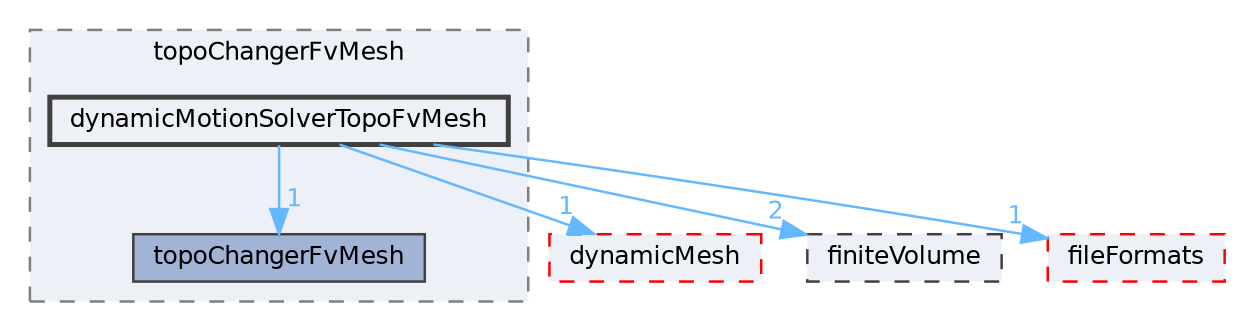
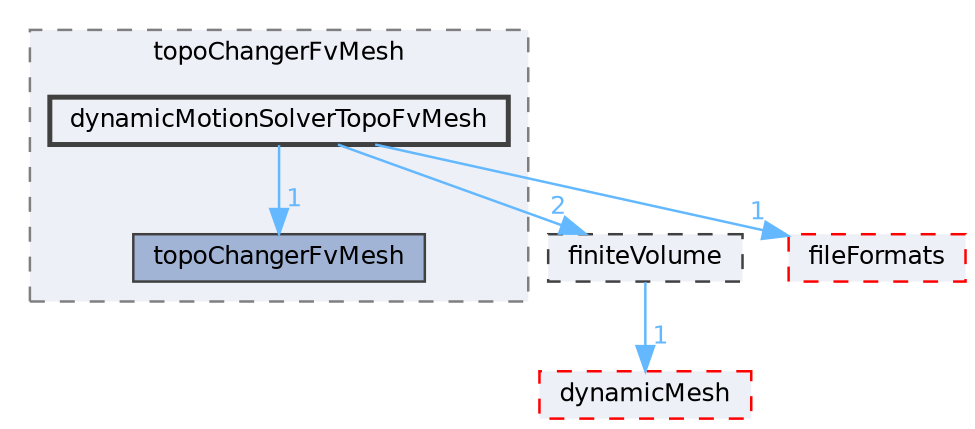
(455, 185) -> (645, 314)
